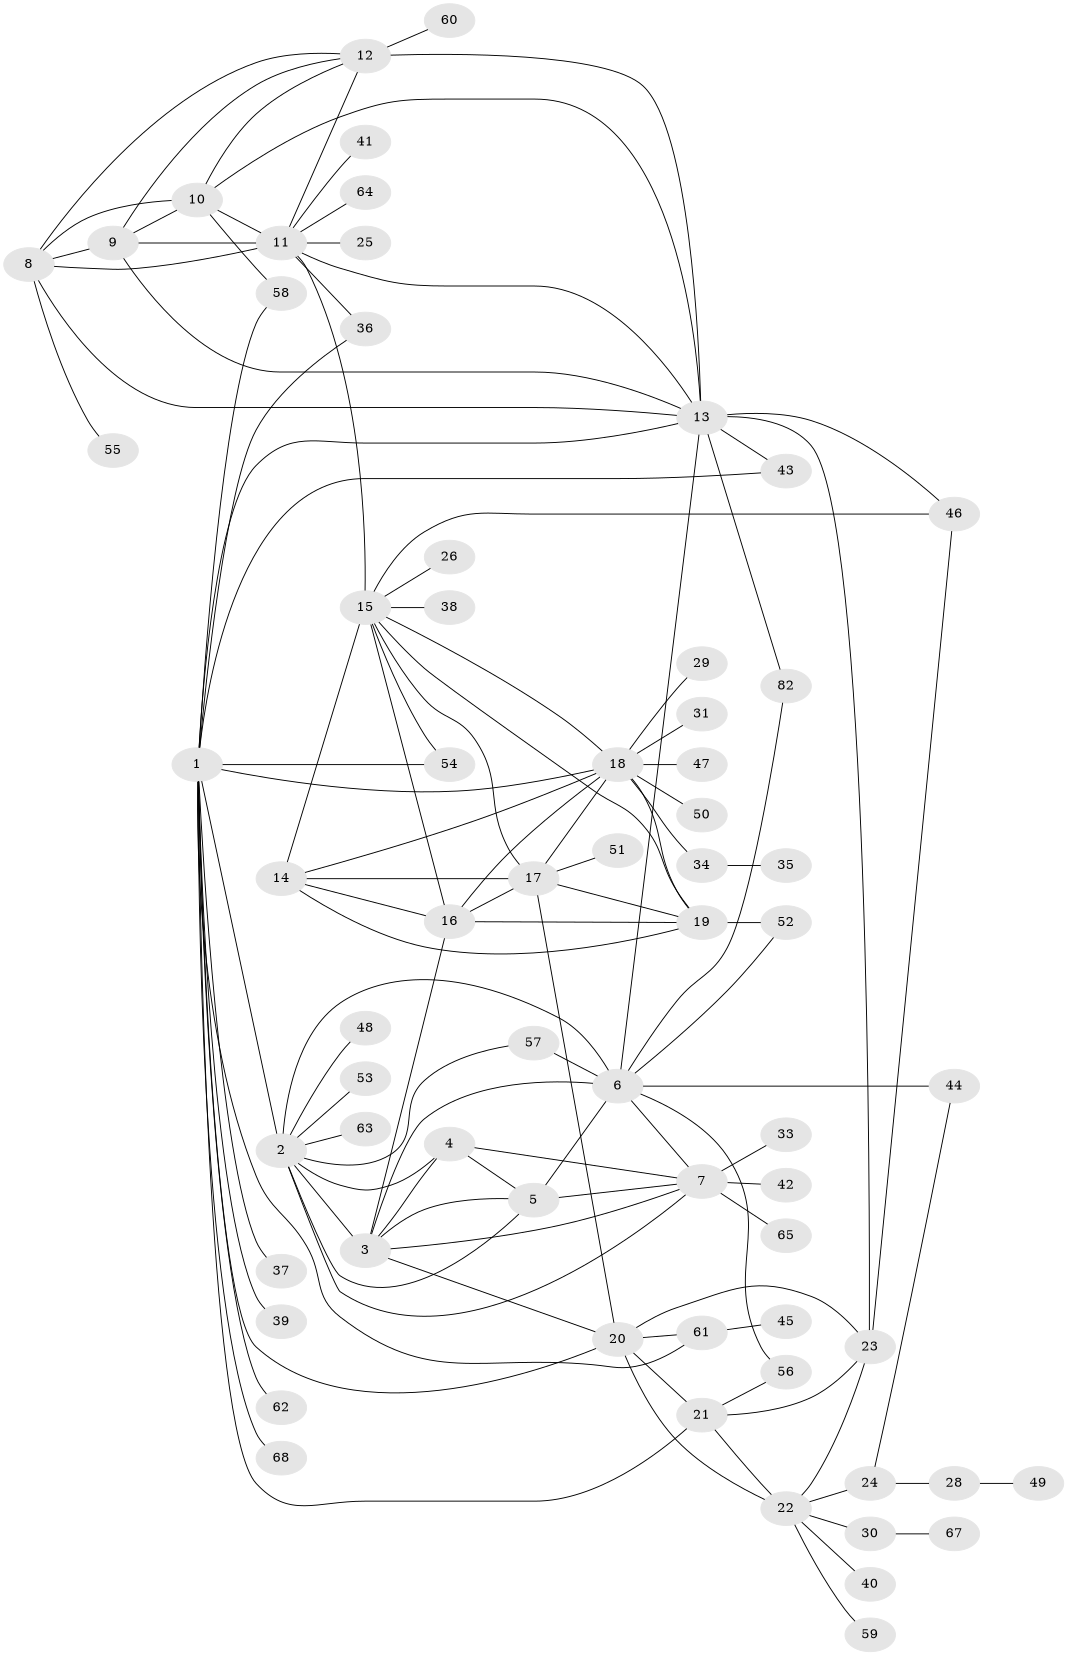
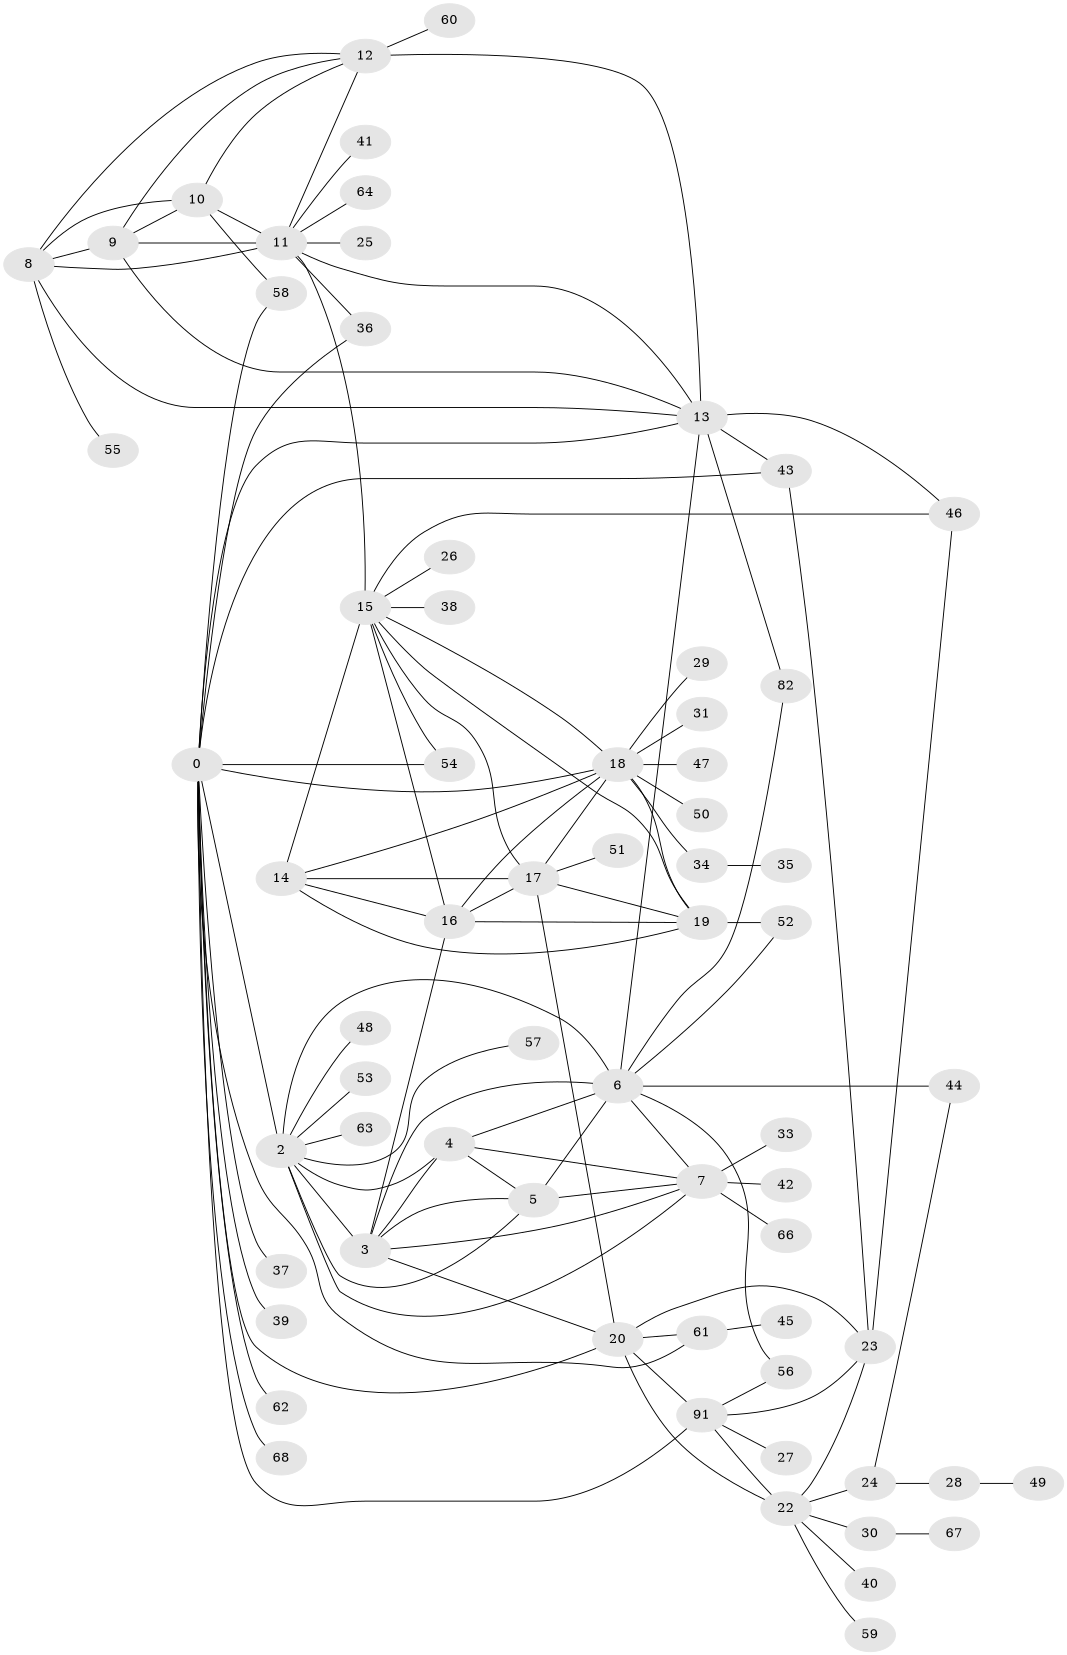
(551, 103) -> none
(197, 765) -> (197, 765)
(861, 840) -> (835, 908)
(576, 1065) -> (534, 1115)
(786, 1236) -> (786, 1236)
(702, 1415) -> (702, 1415)
none -> (786, 1458)
